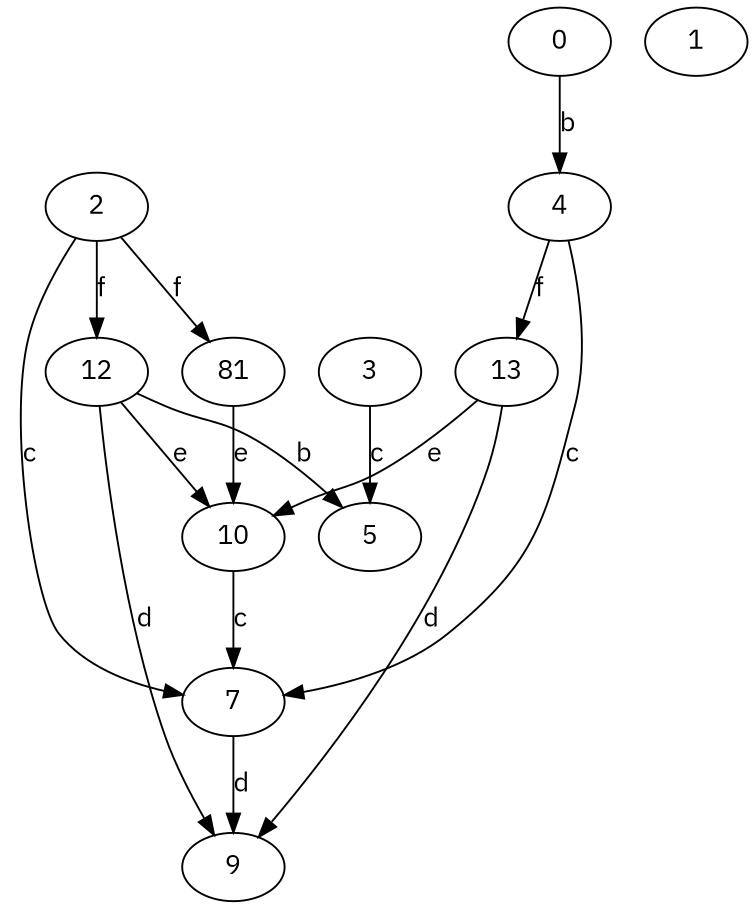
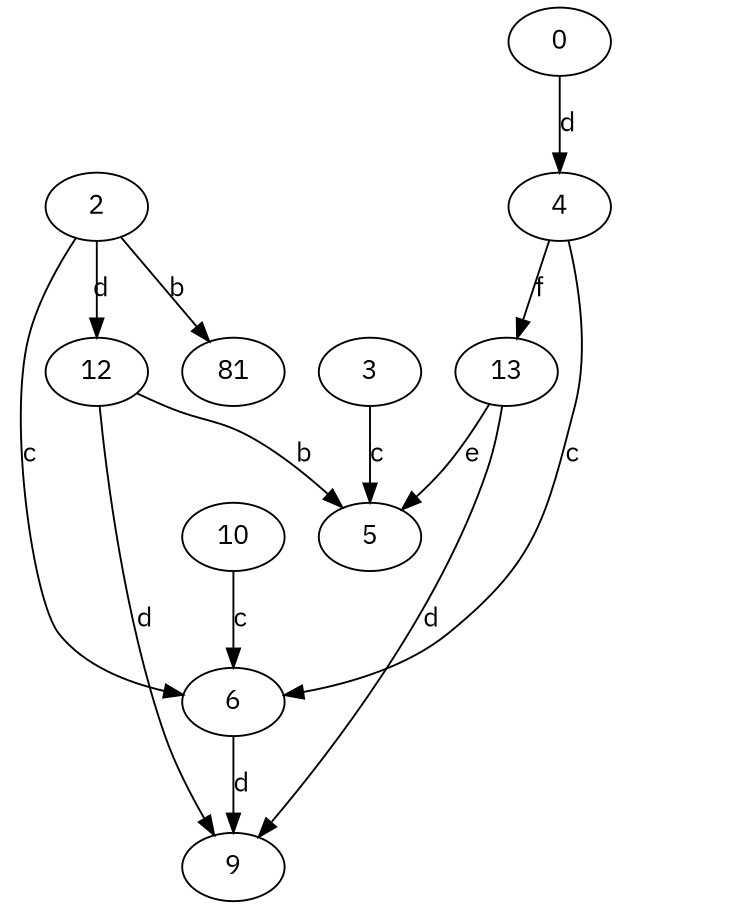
(696, 42) -> none
(568, 124) -> (568, 124)
(102, 289) -> (102, 289)
(177, 289) -> (177, 289)
(233, 445) -> none
(159, 447) -> none
(391, 465) -> (456, 453)
(233, 702) -> (233, 702)
